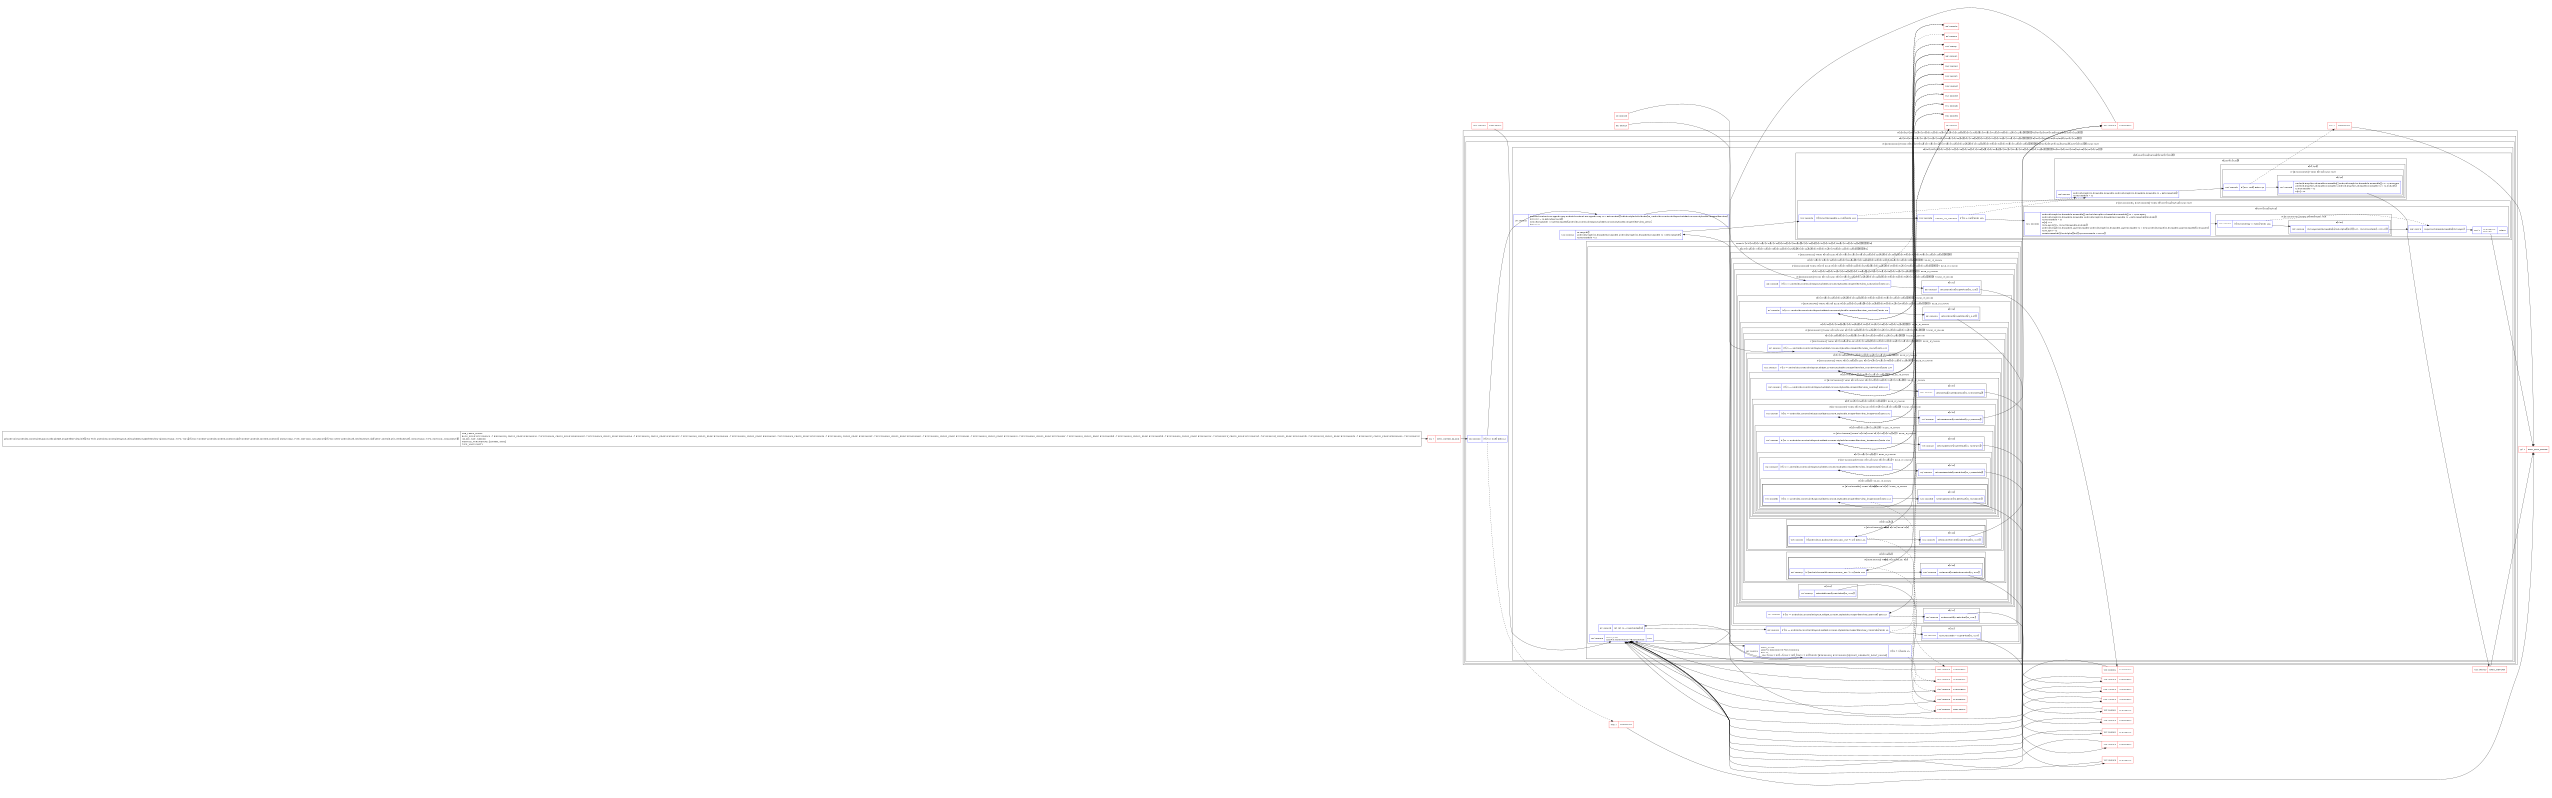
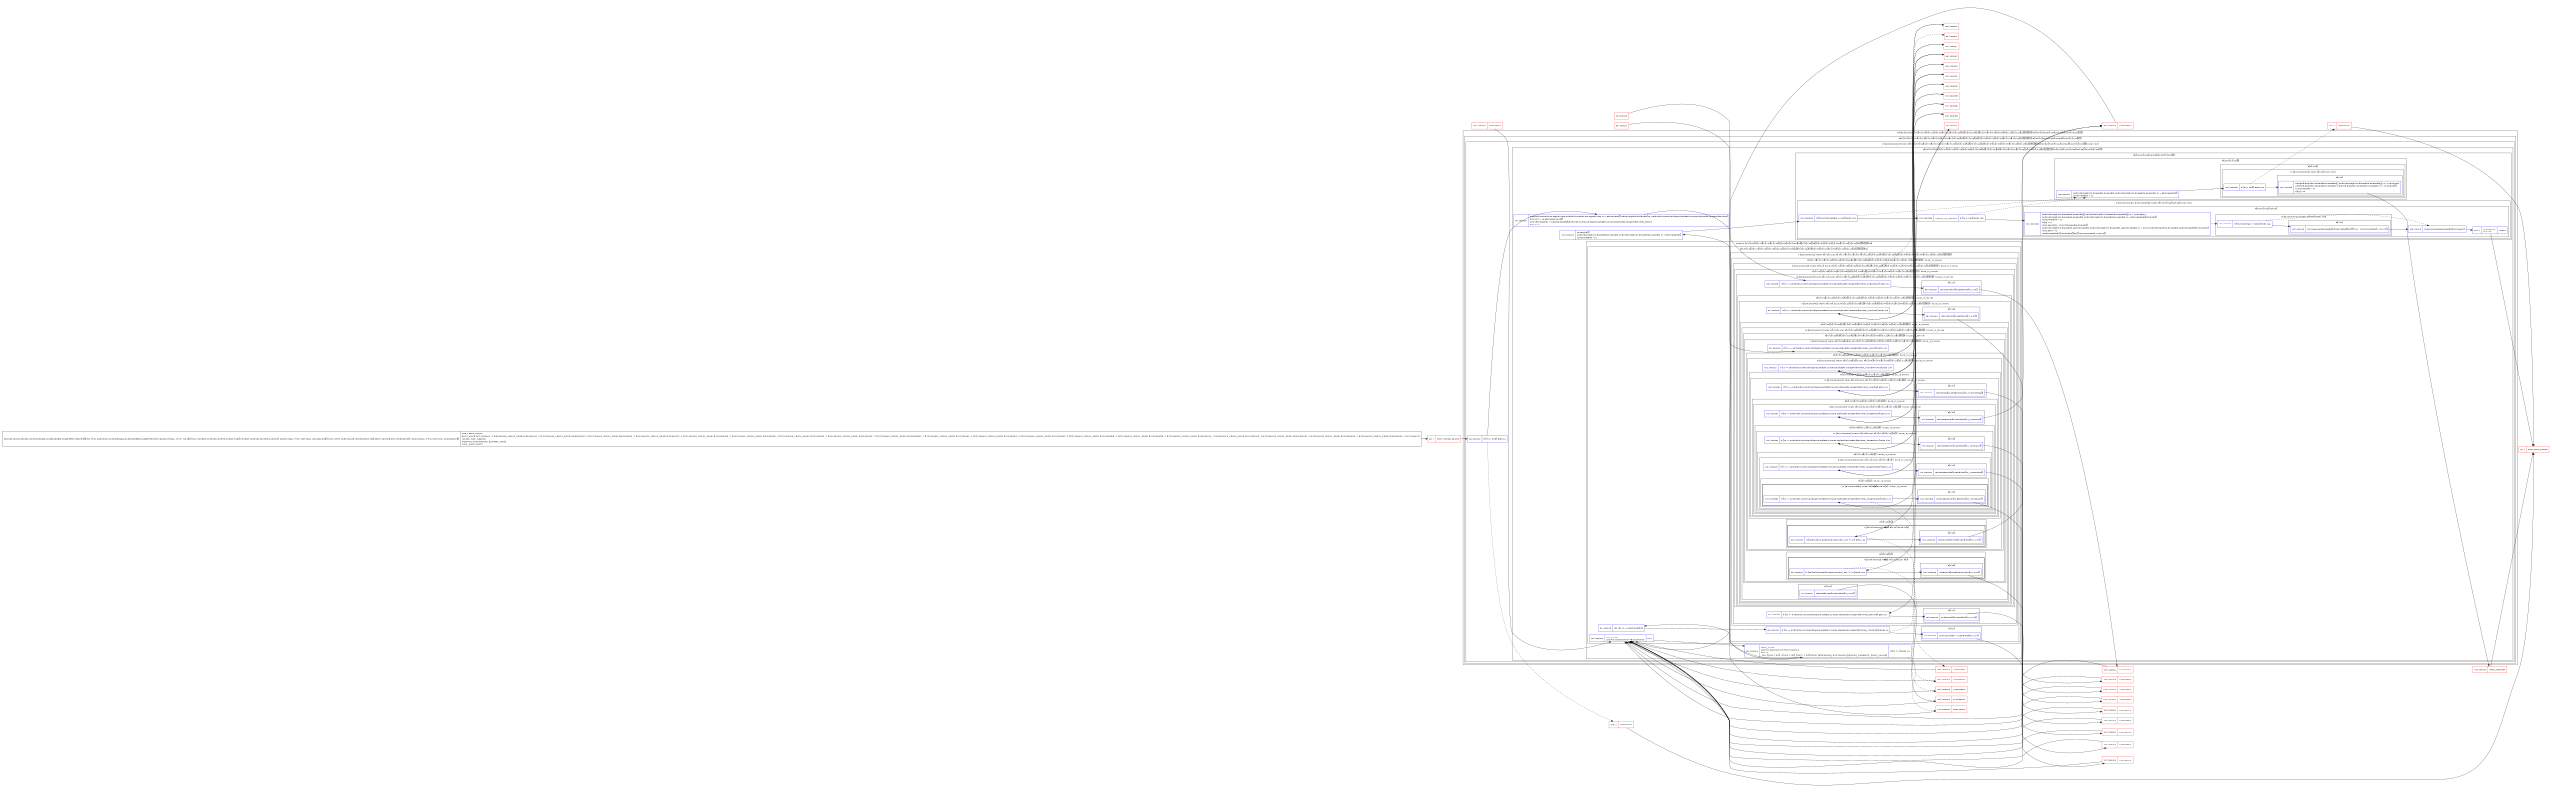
(1959, 617) -> (1959, 617)
